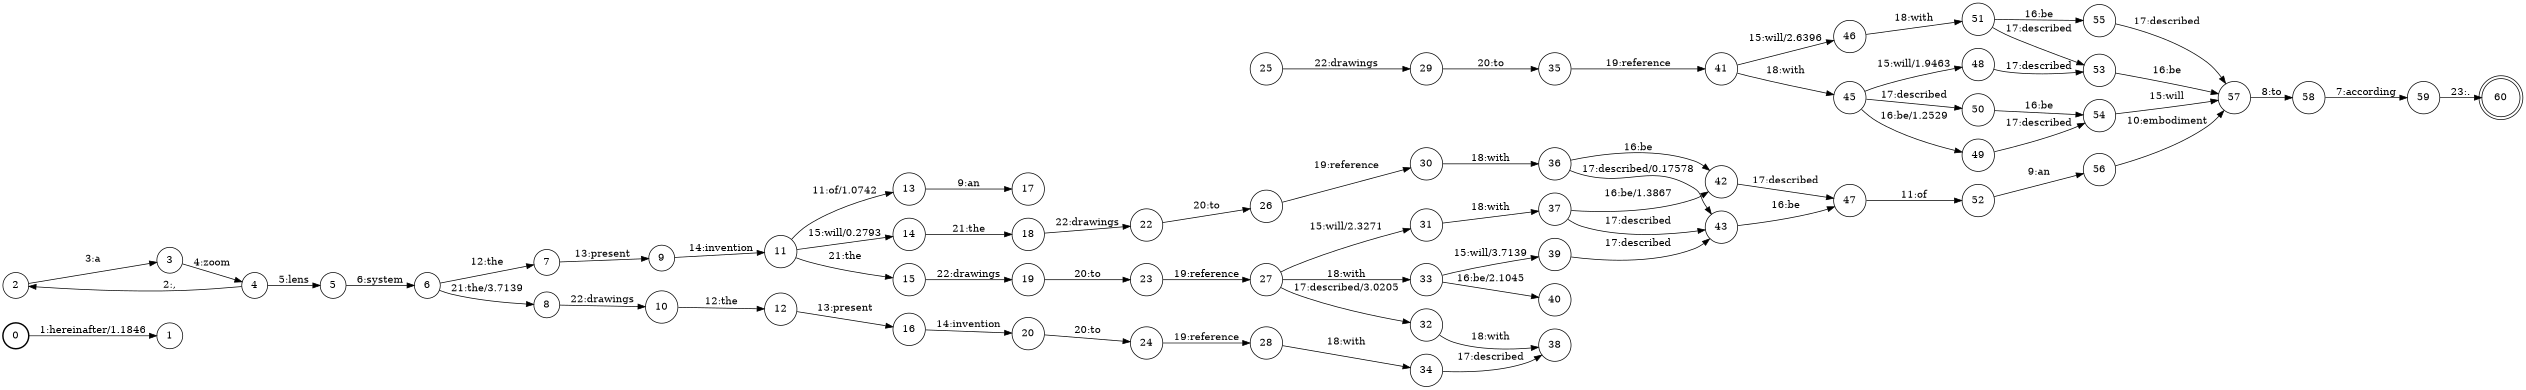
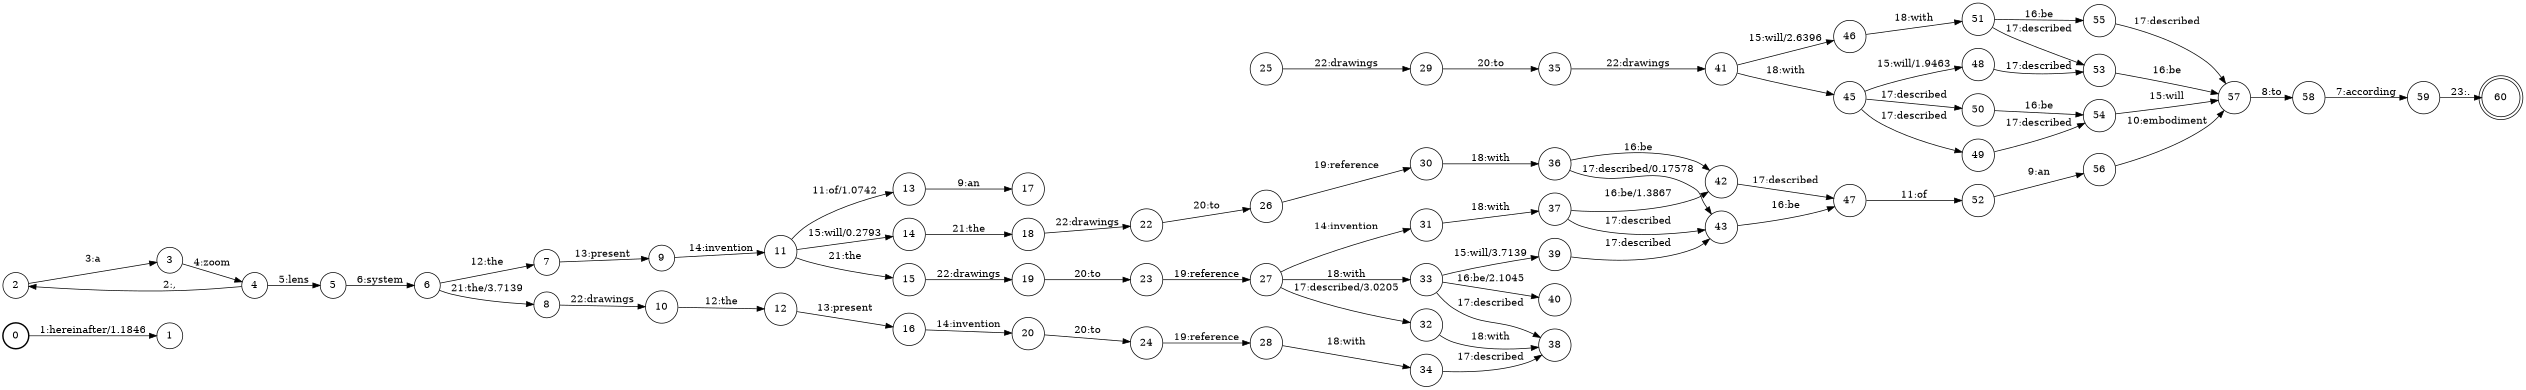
(1638, 63) -> (1638, 63)
(1914, 116) -> (1914, 116)
(1346, 227) -> (1346, 227)
none -> (1482, 320)
